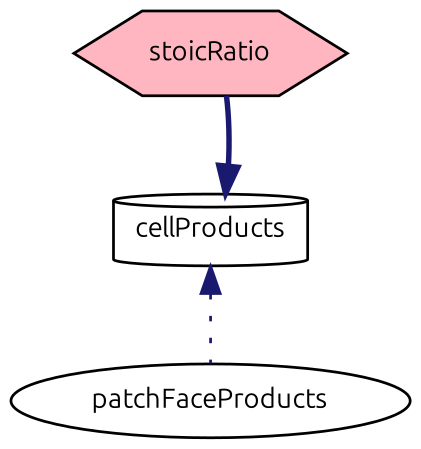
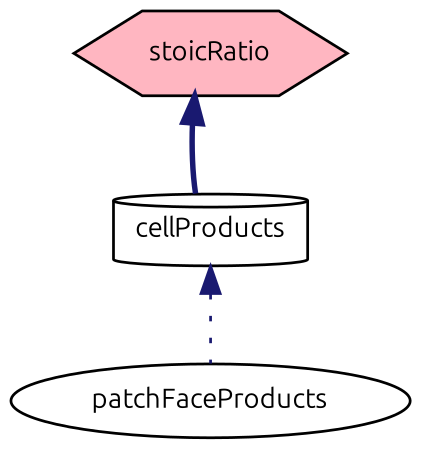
(229, 131) -> (192, 159)
